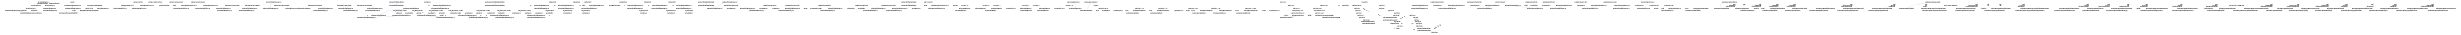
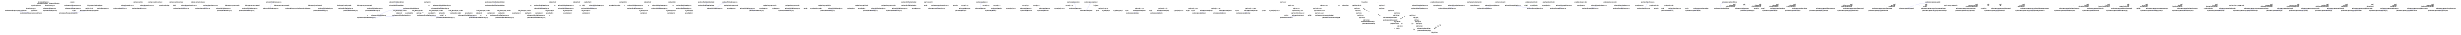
none -> (982, 2)
